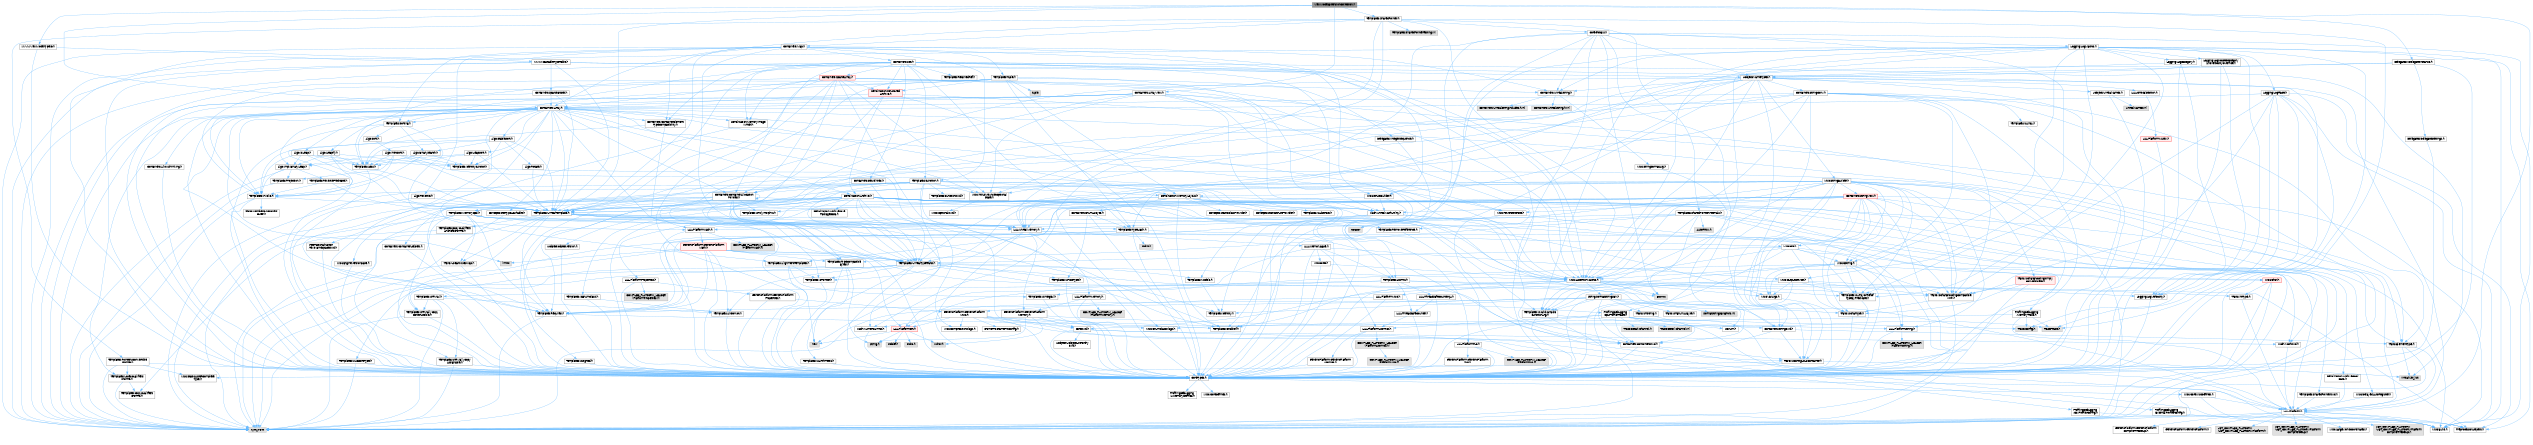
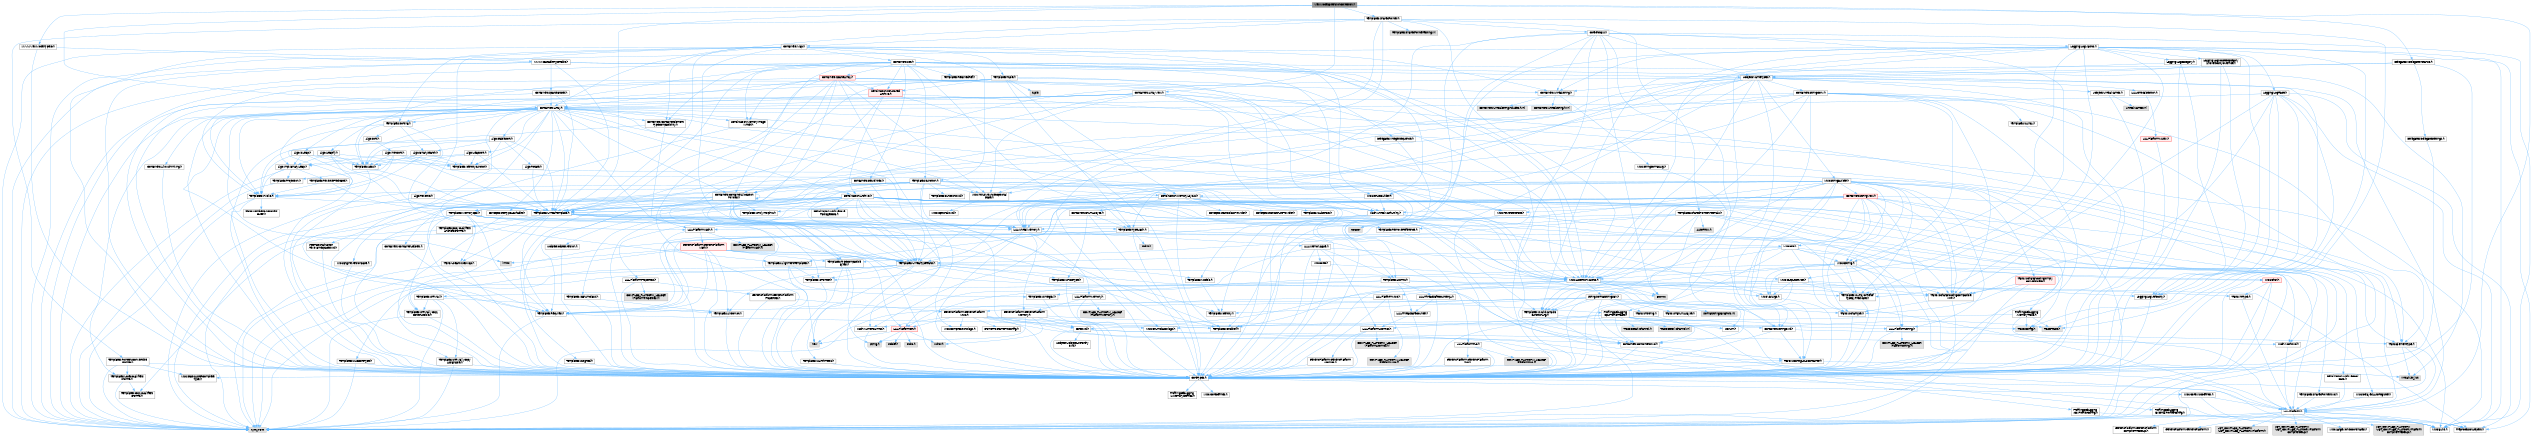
(1761, 272) -> (2012, 236)
(1382, 352) -> (1398, 330)
